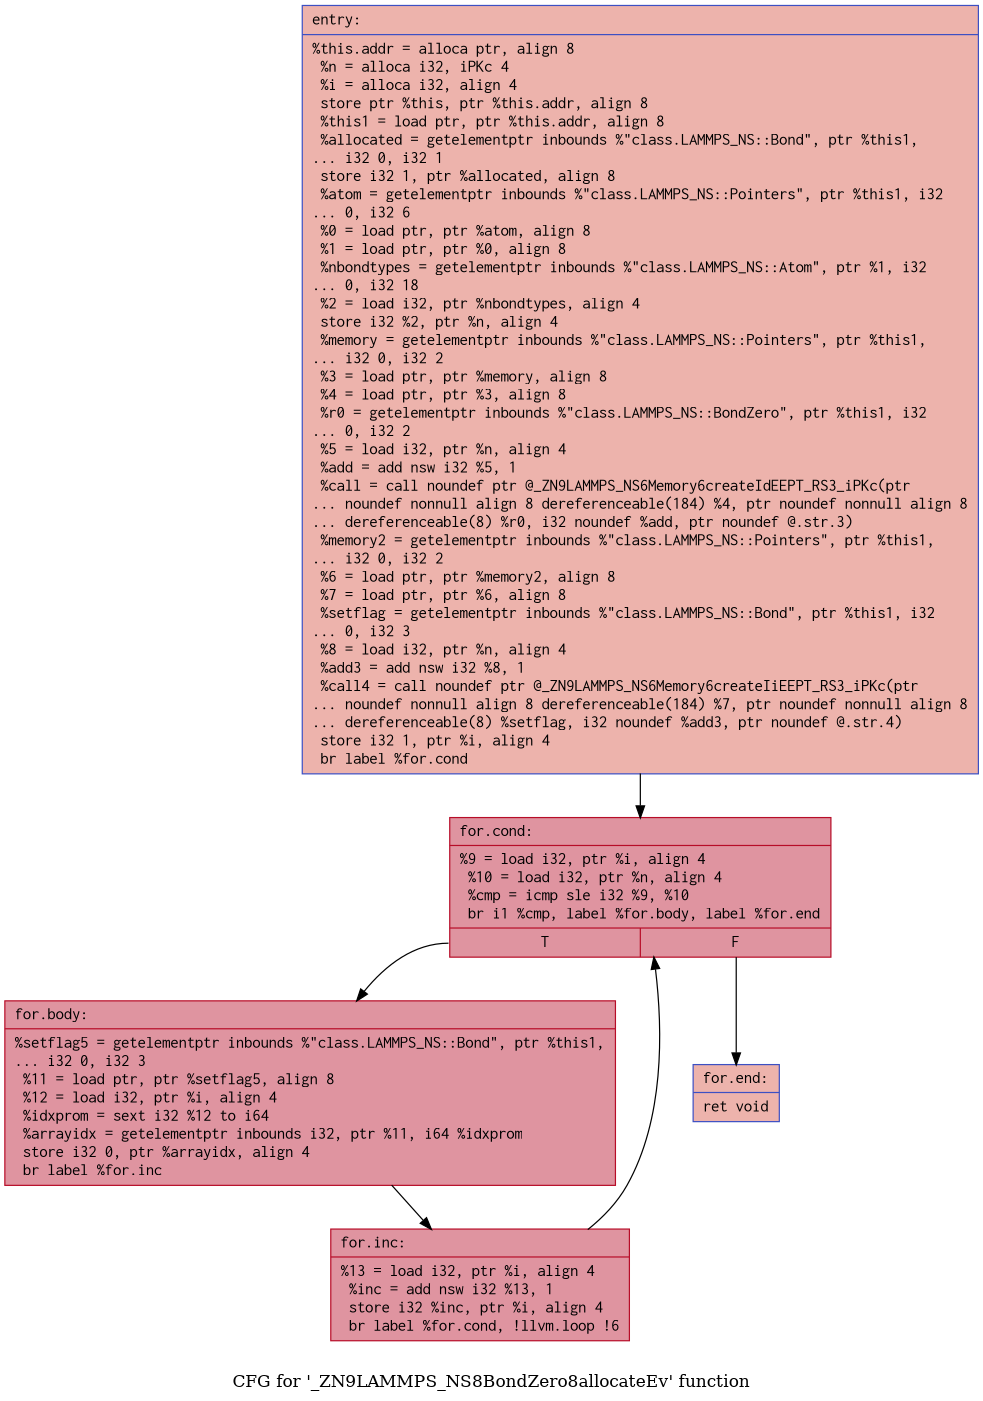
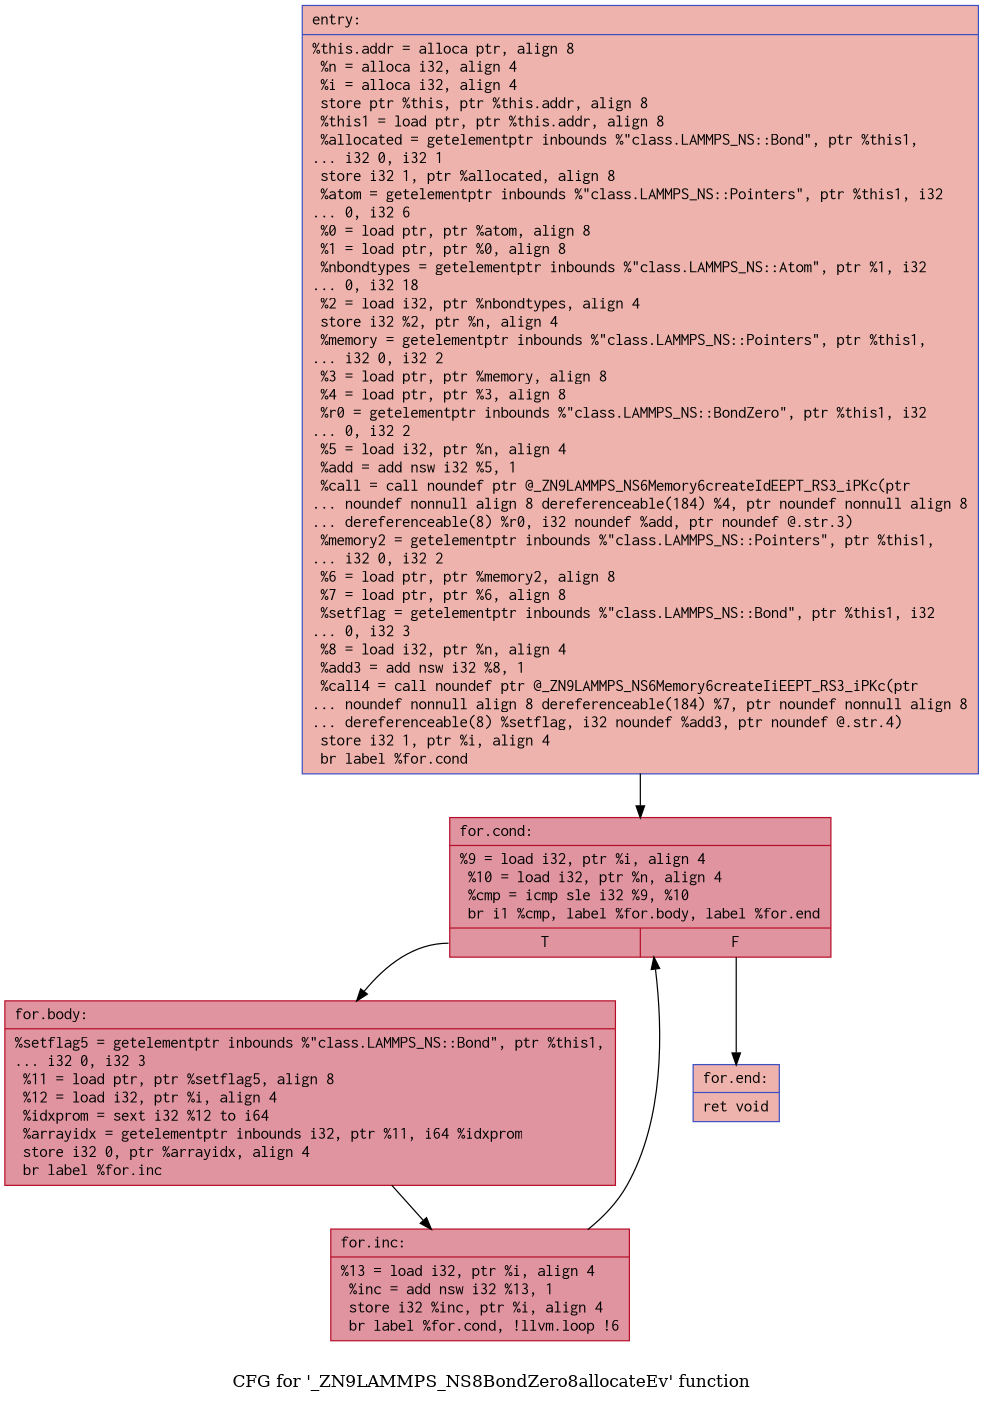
(411, 67) -> (415, 67)
